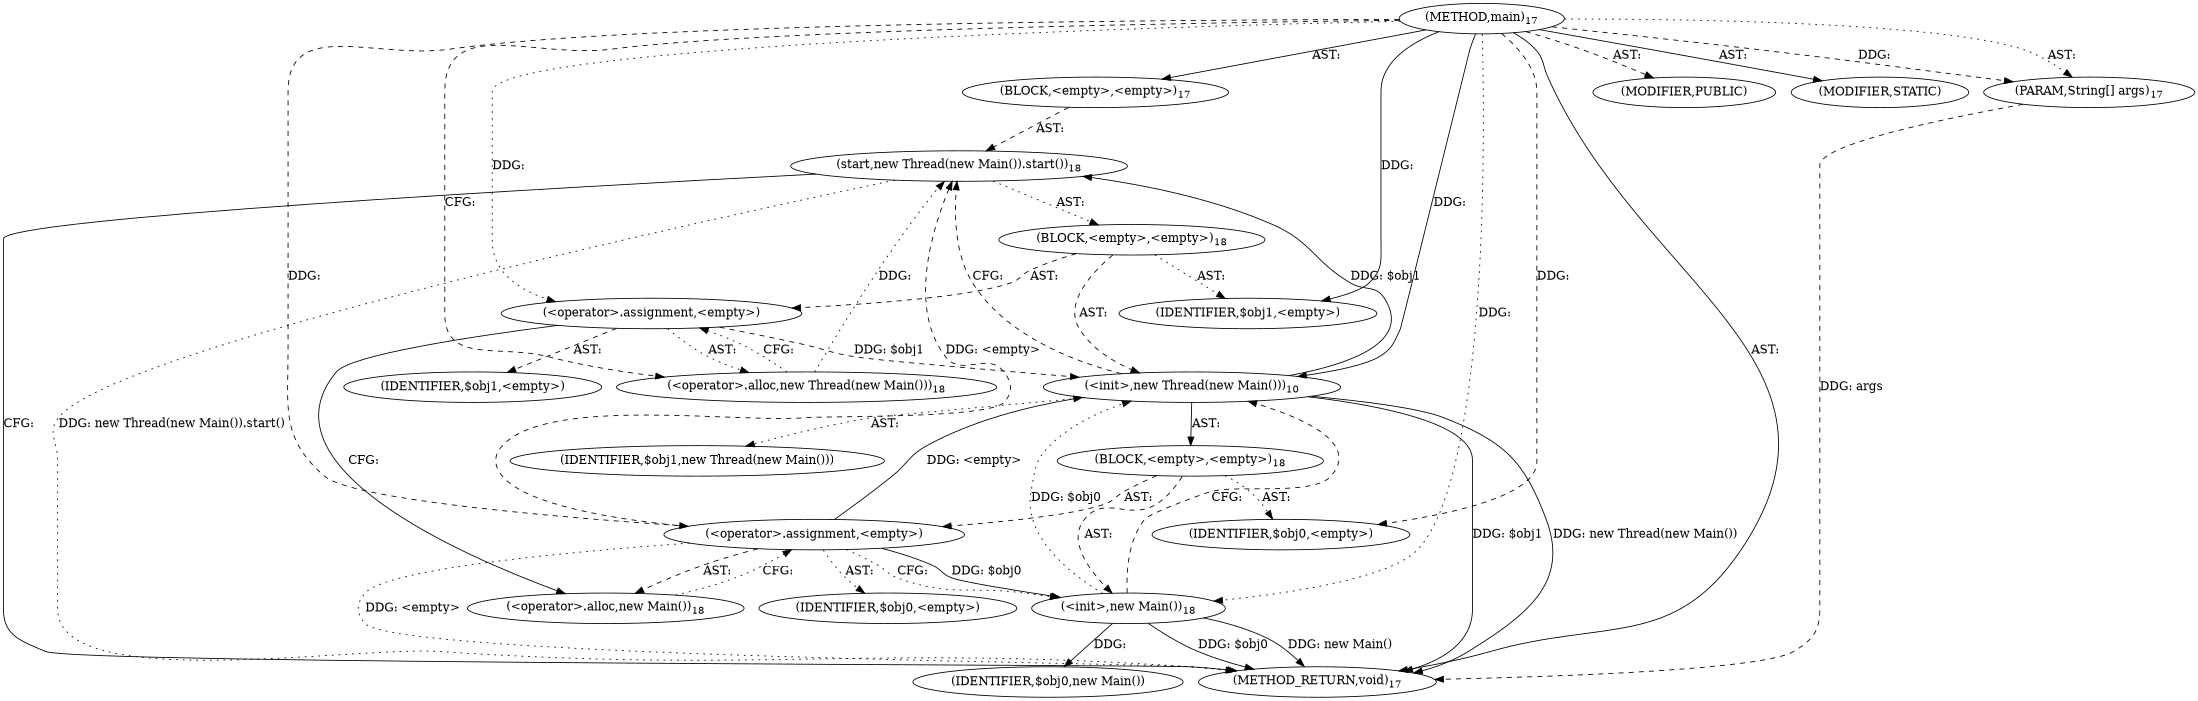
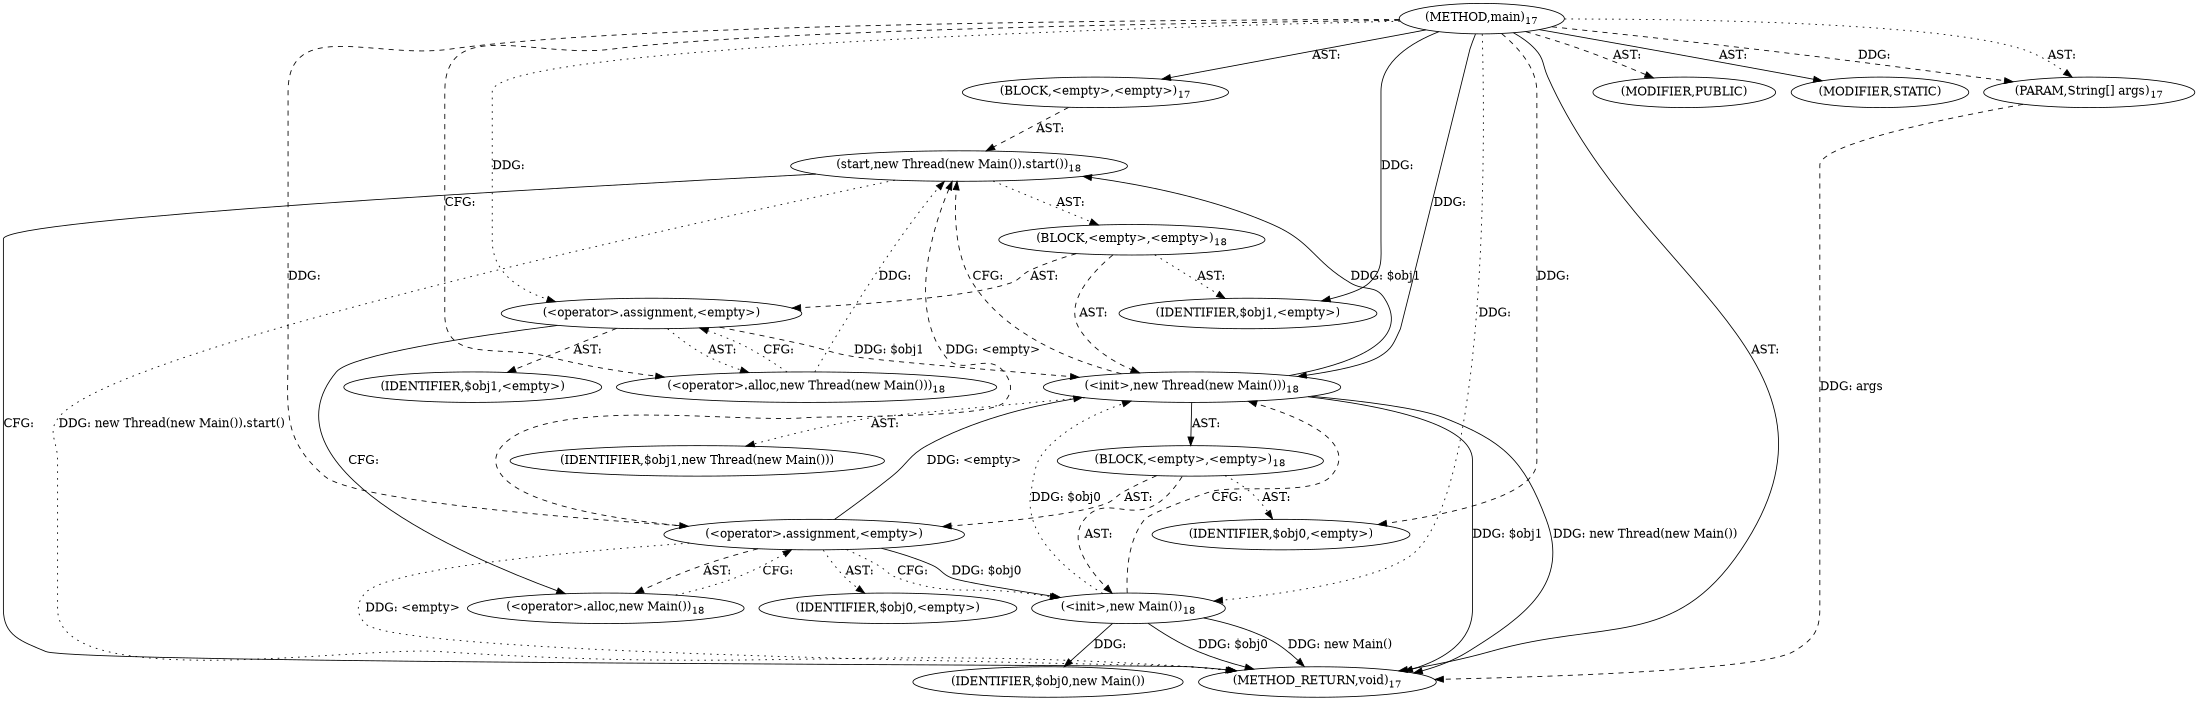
(1293, 386) -> (1293, 386)
